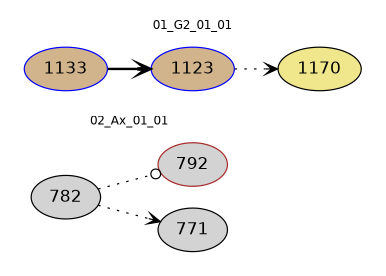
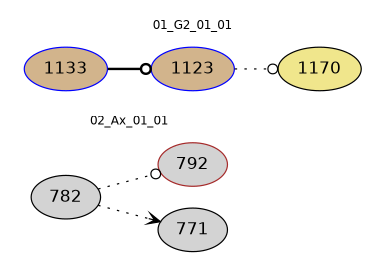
(123, 69) -> (124, 69)
(250, 69) -> (251, 69)
